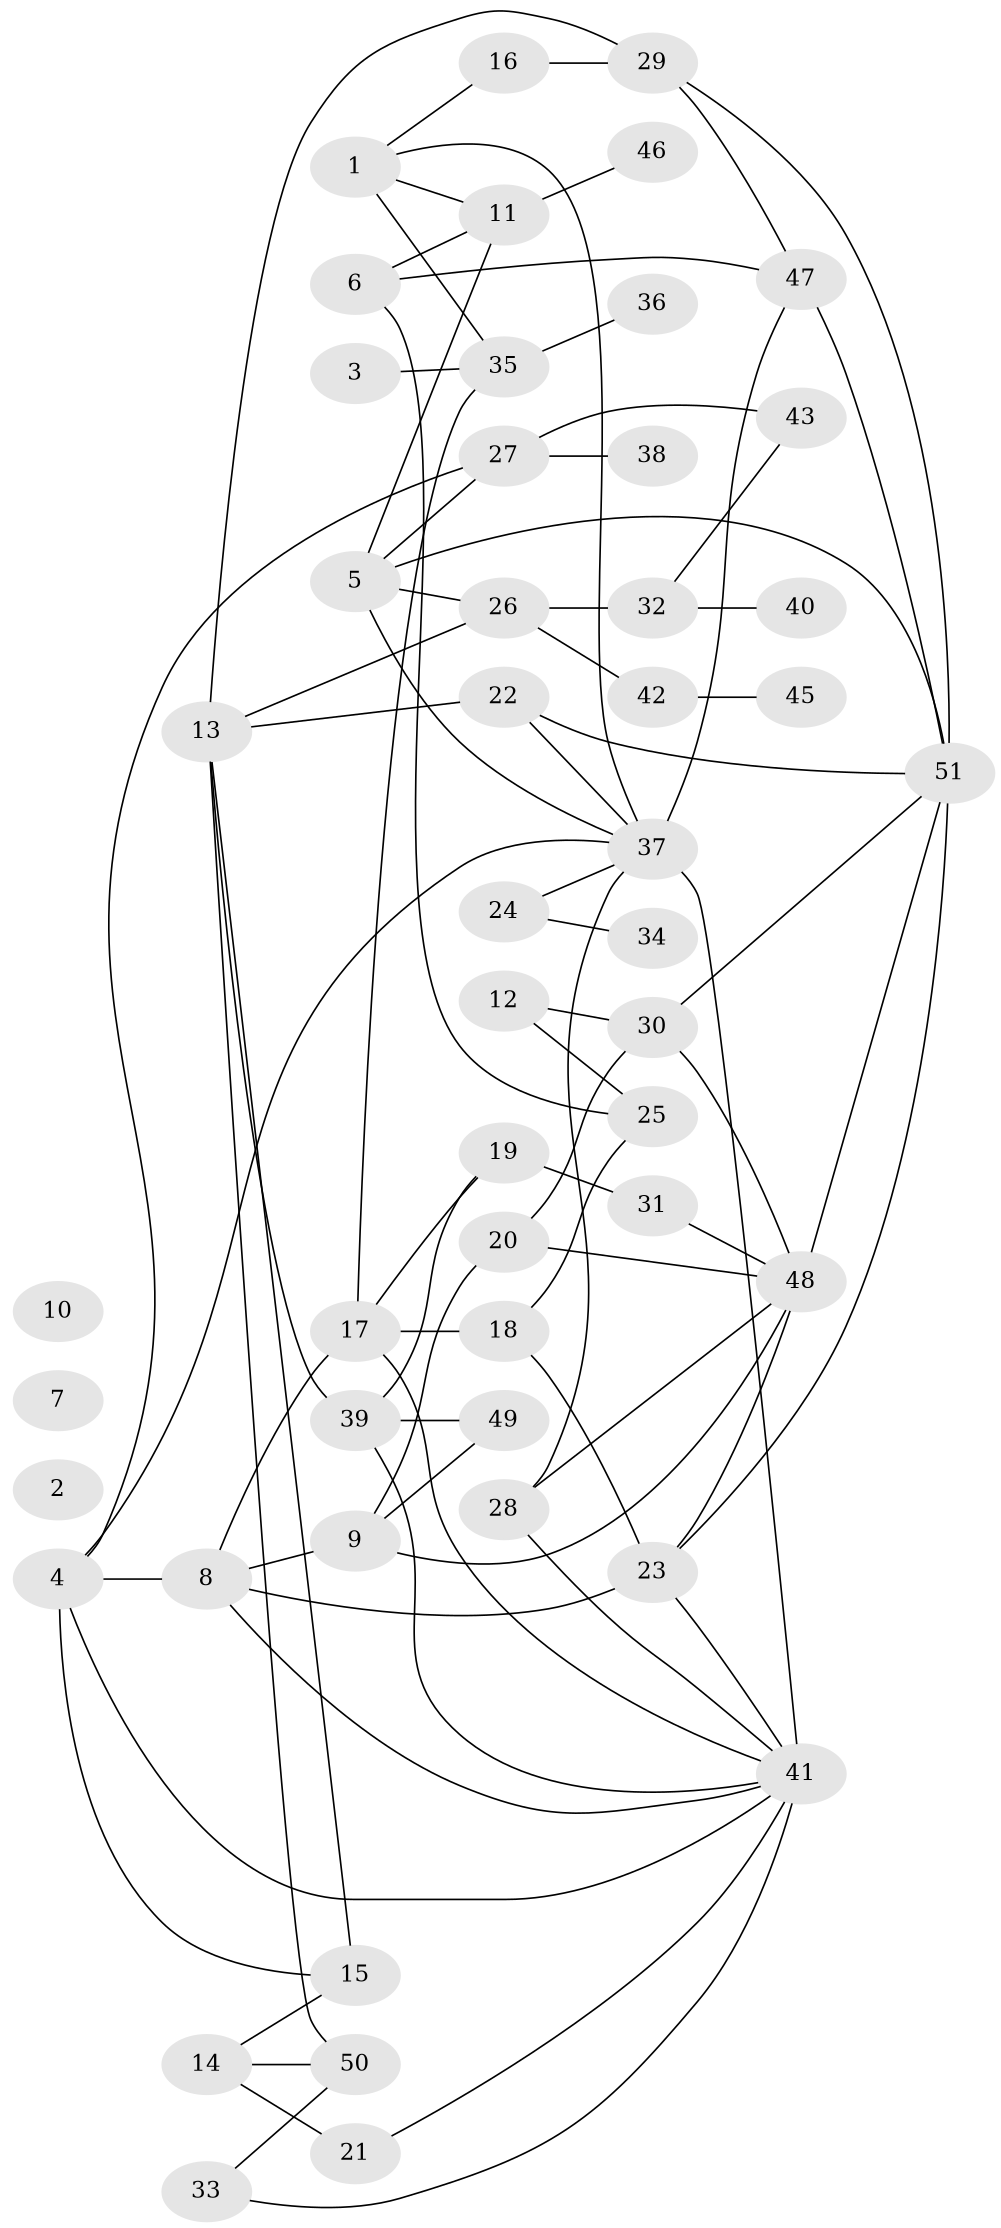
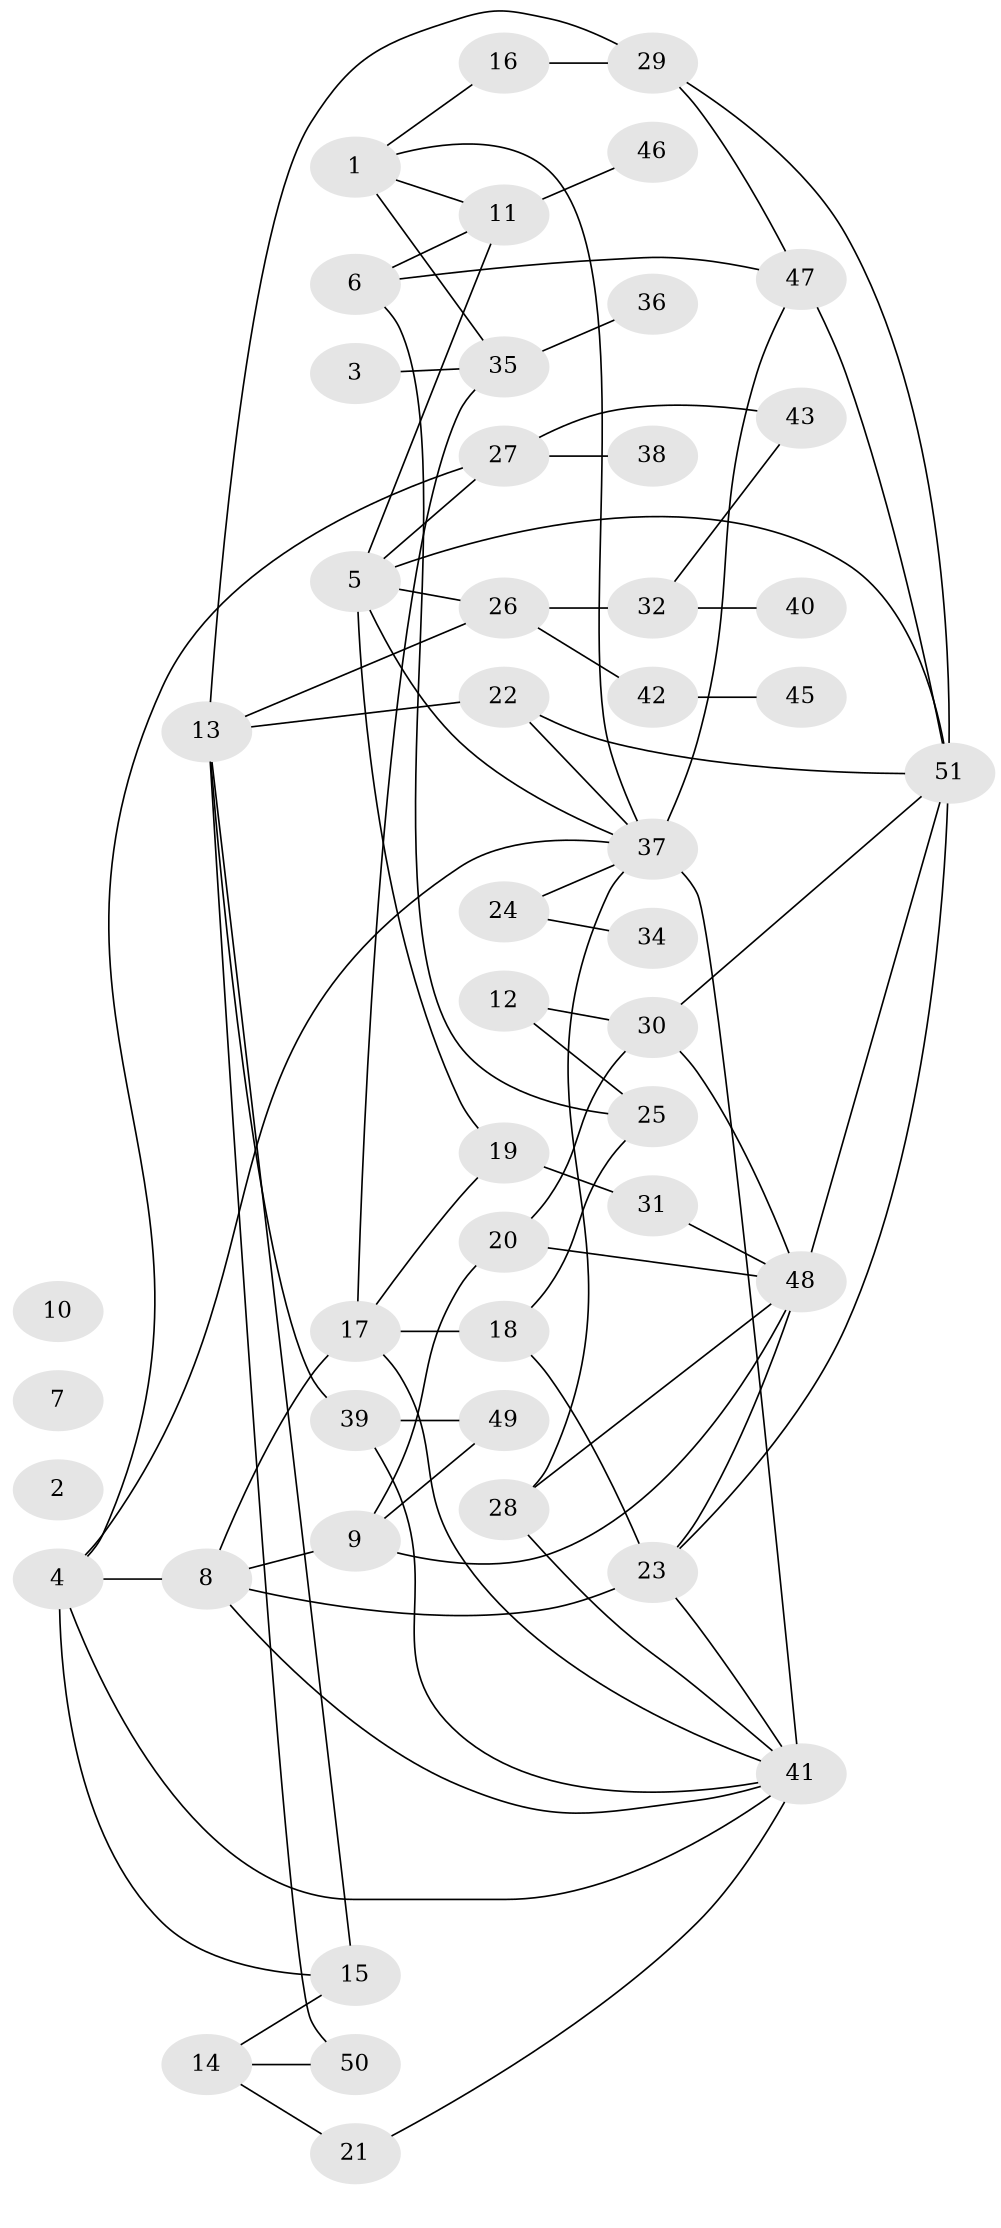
(430, 1287) -> (393, 891)
(207, 2192) -> none
